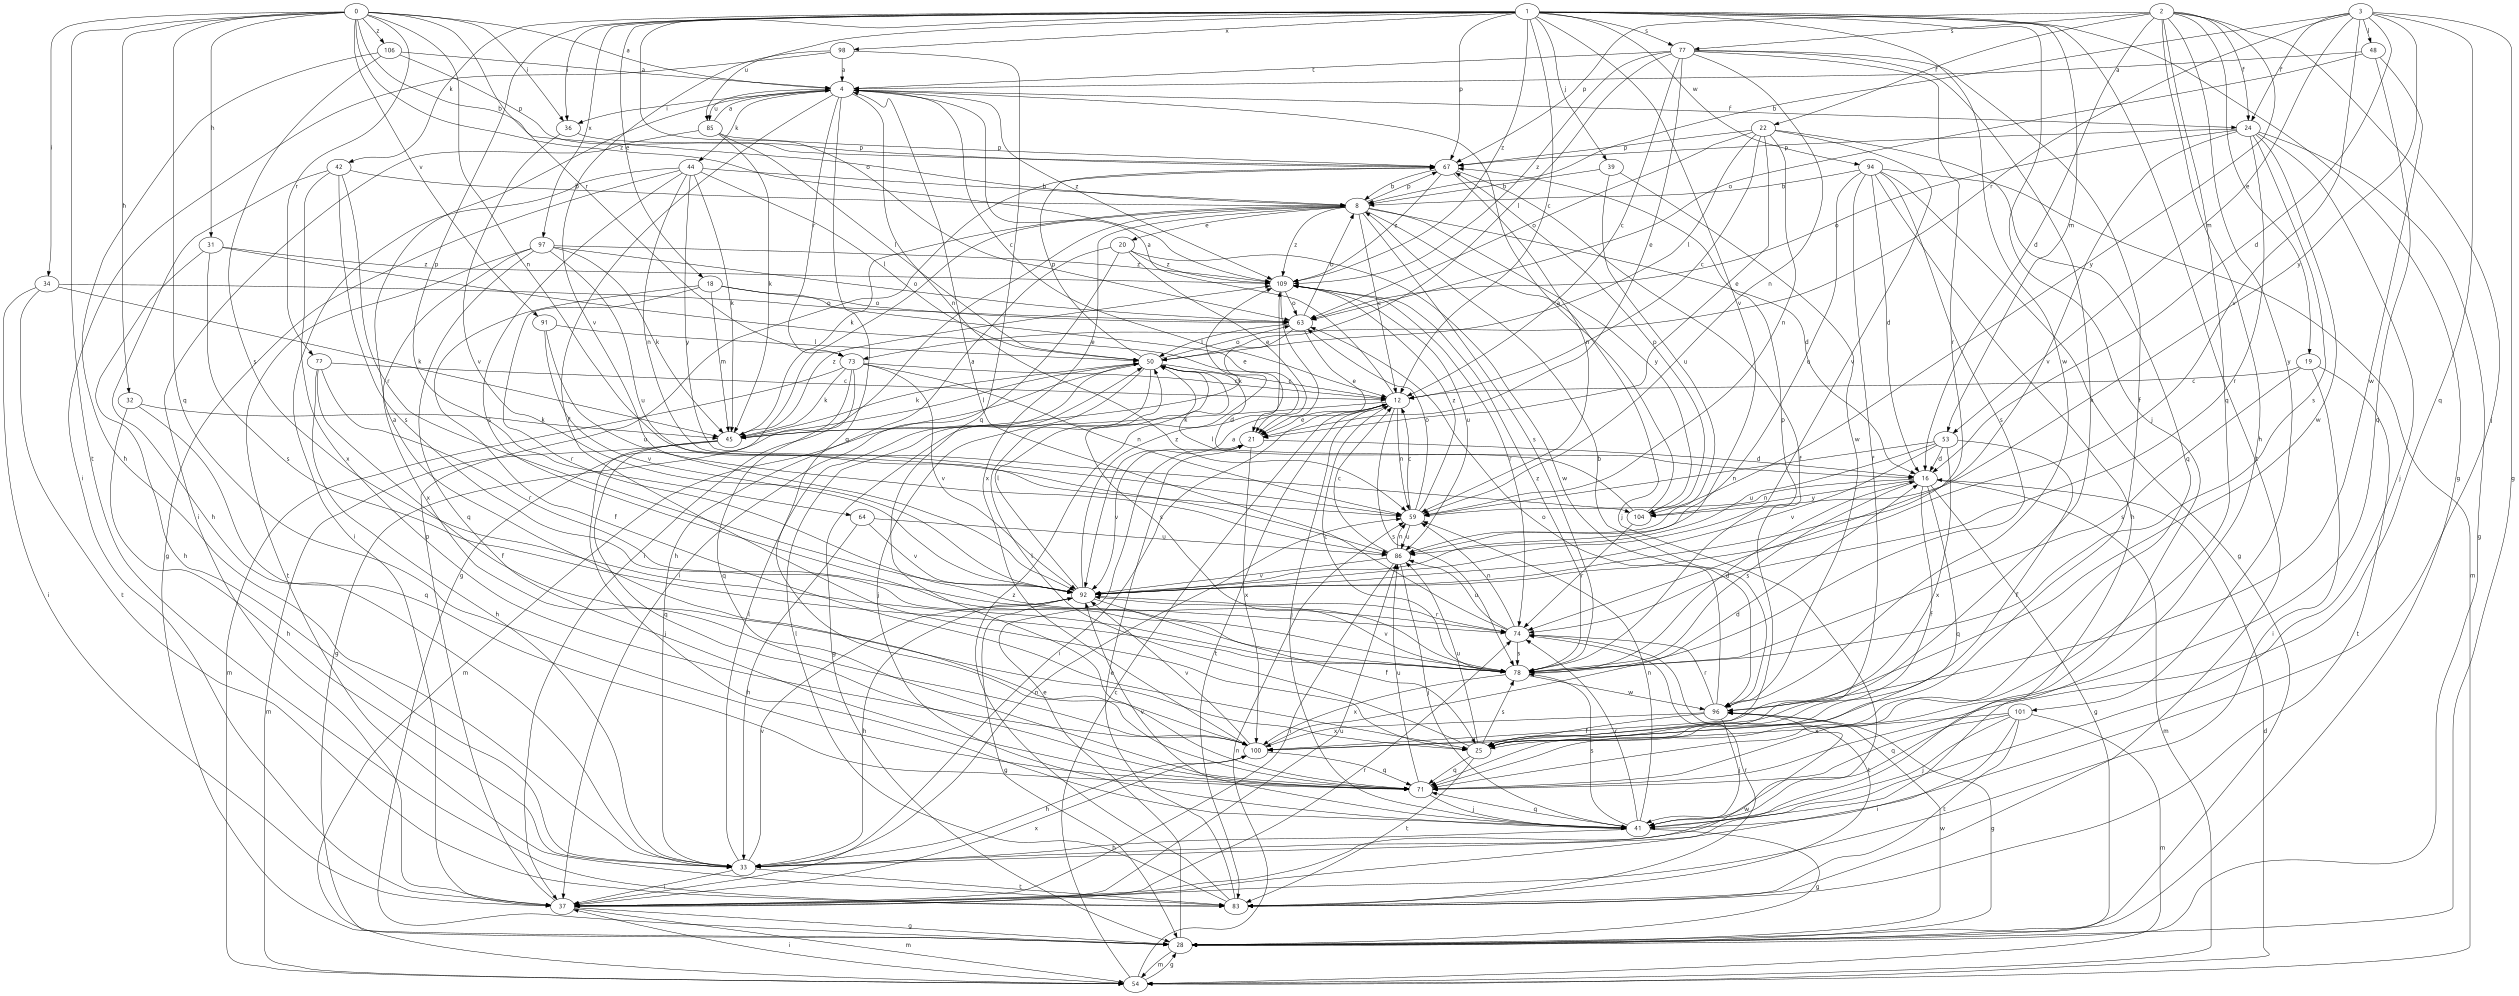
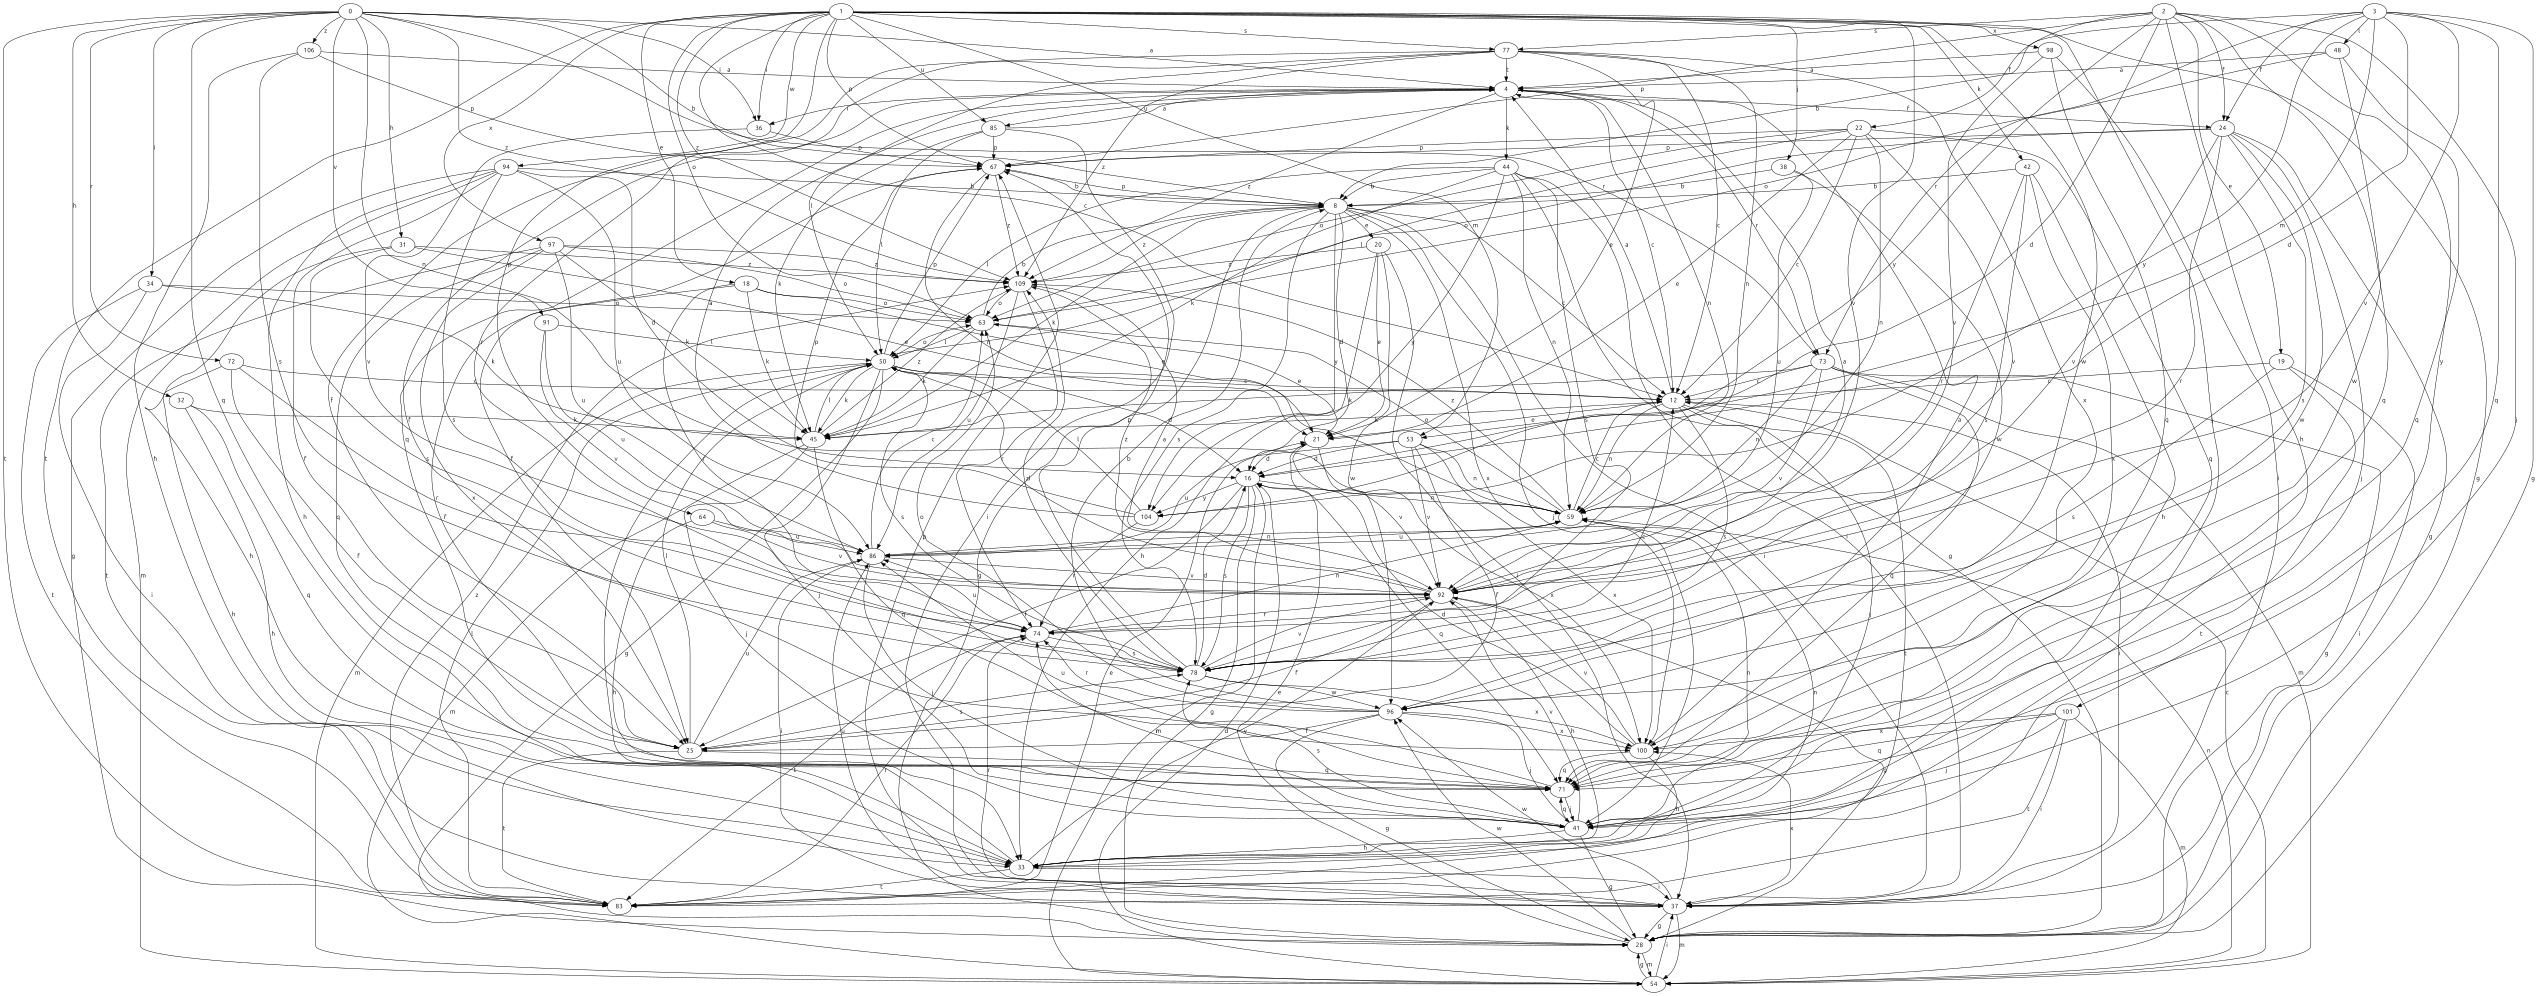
(1611, 167) -> (1784, 167)
(723, 362) -> (768, 362)
(1335, 480) -> (920, 437)
